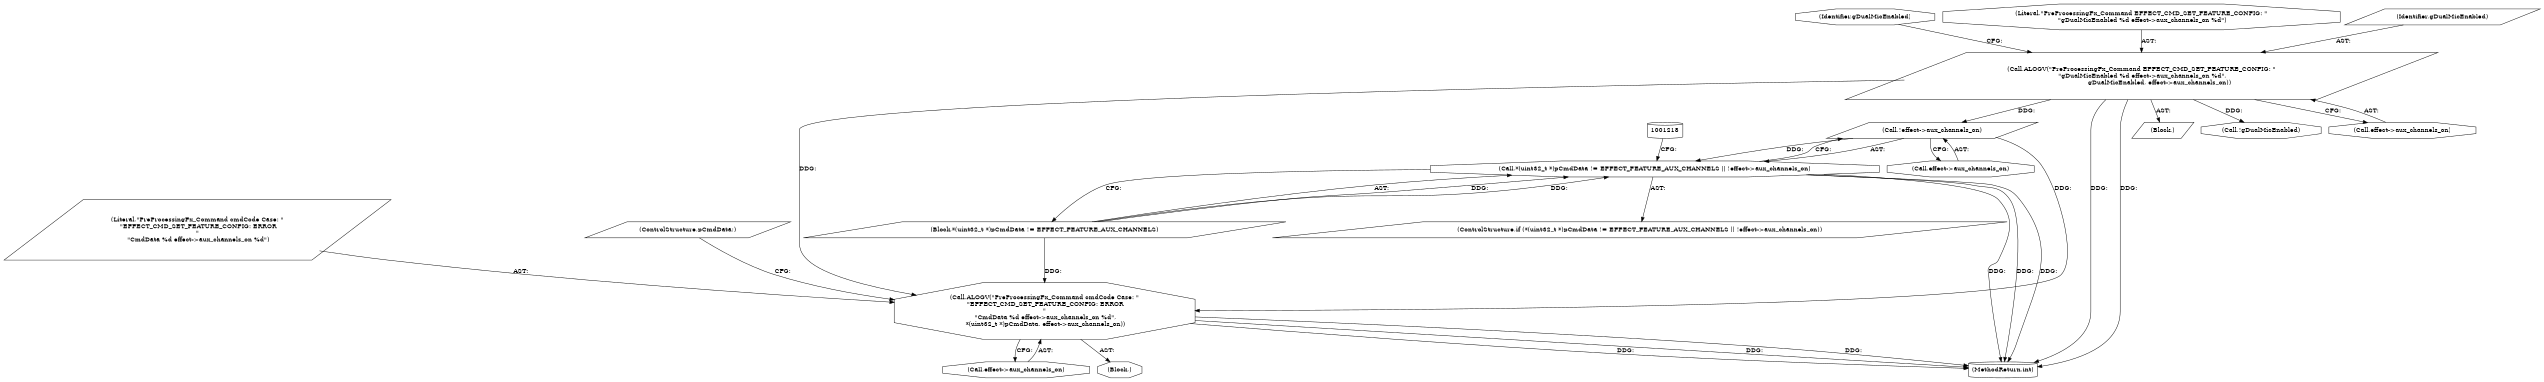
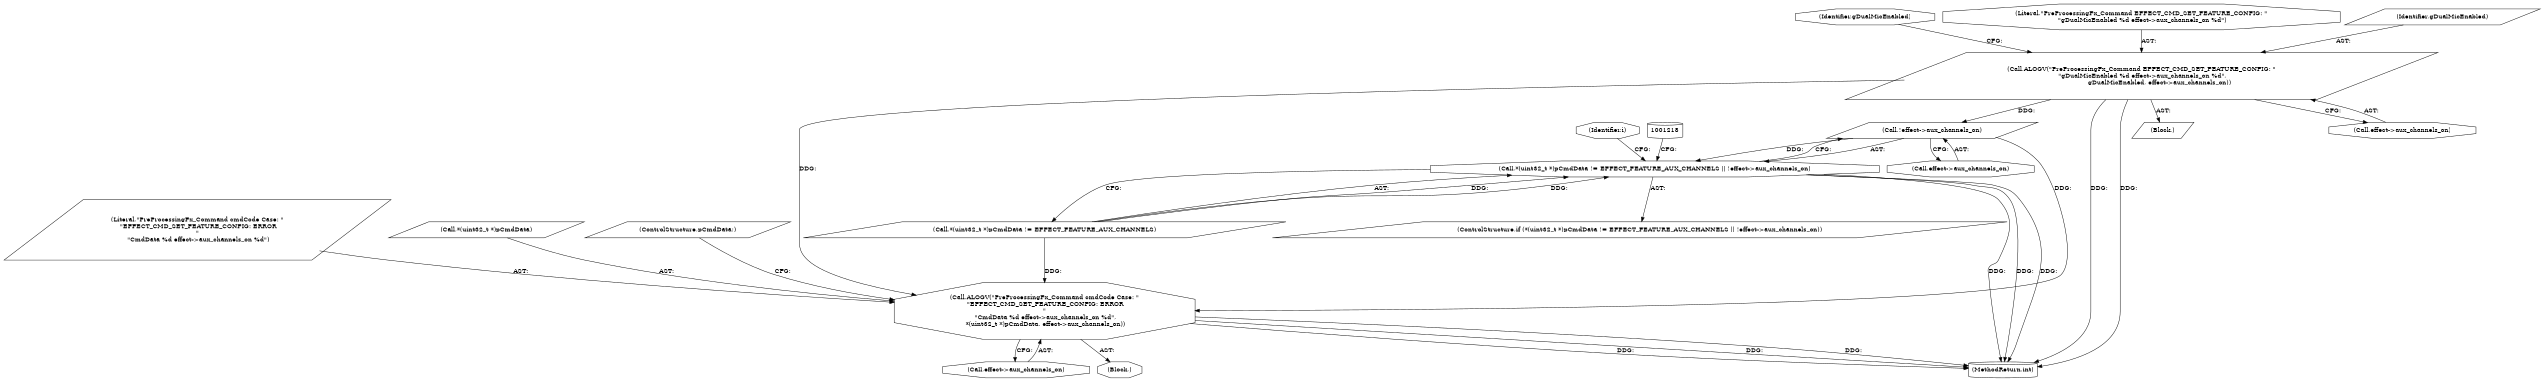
none -> (1608, 130)
(2261, 130) -> none
none -> (486, 230)
(1045, 230) -> (1045, 230)
